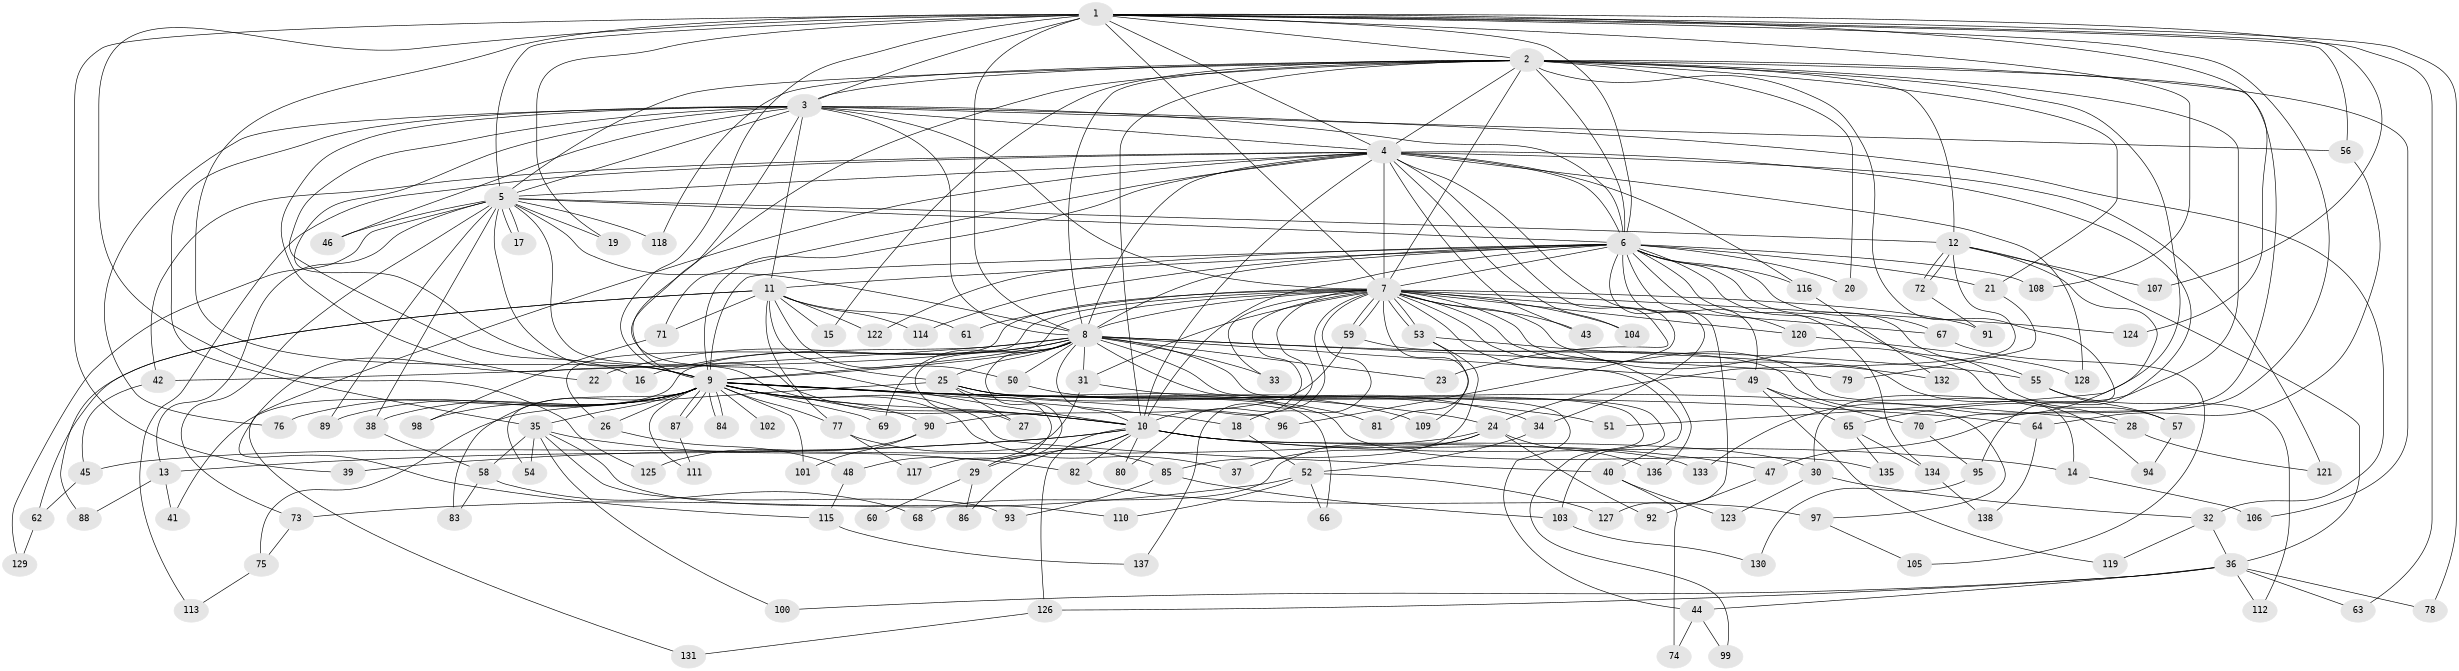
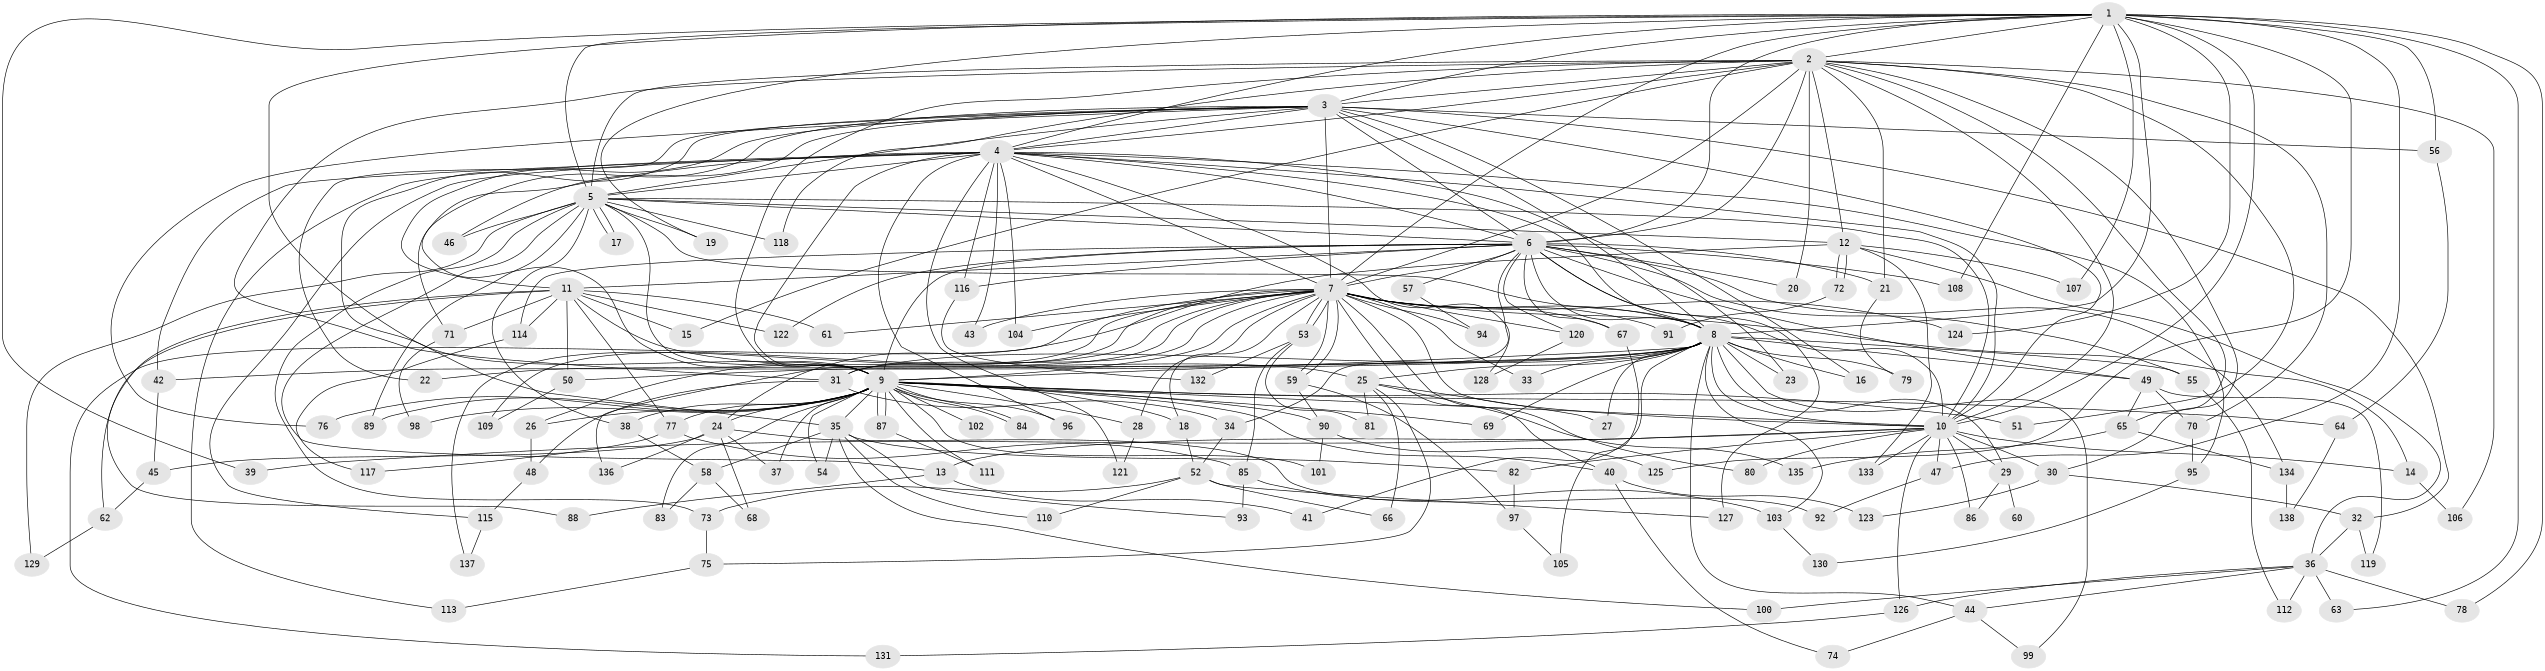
(1126, 88) -> (619, 93)
(2107, 404) -> none
(1051, 429) -> (356, 381)
